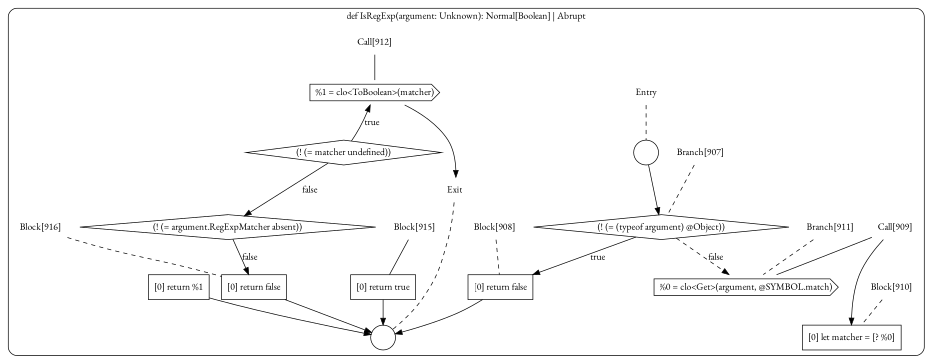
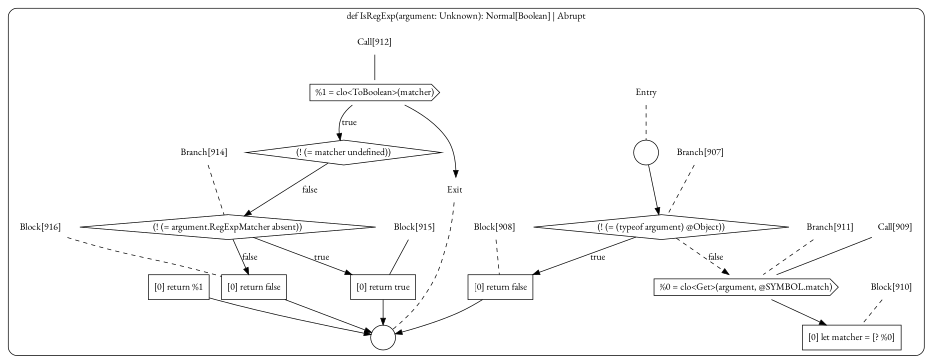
(360, 127) -> (342, 117)
none -> (204, 153)
none -> (299, 255)
(859, 275) -> (796, 311)
